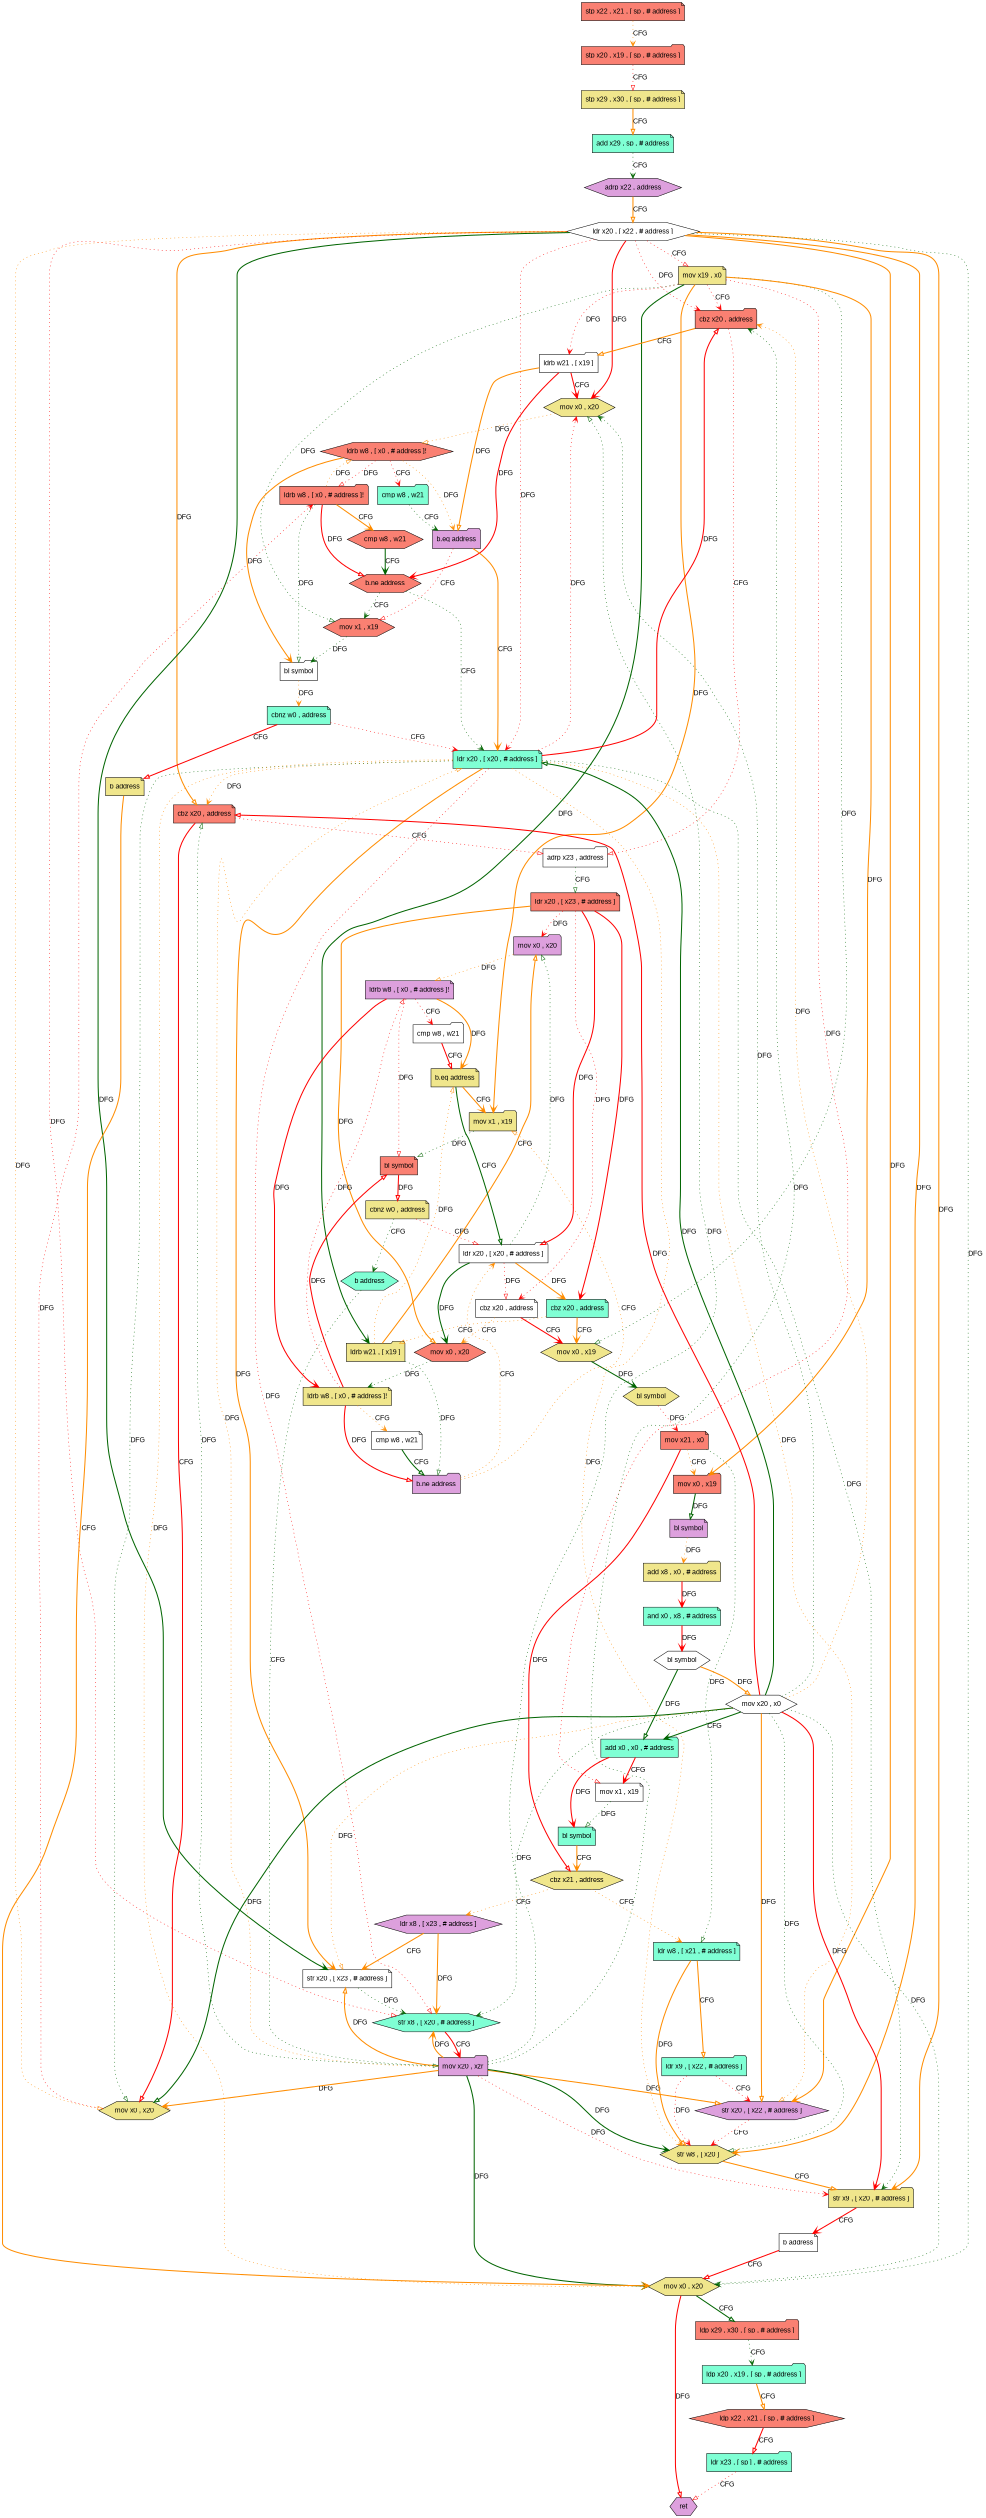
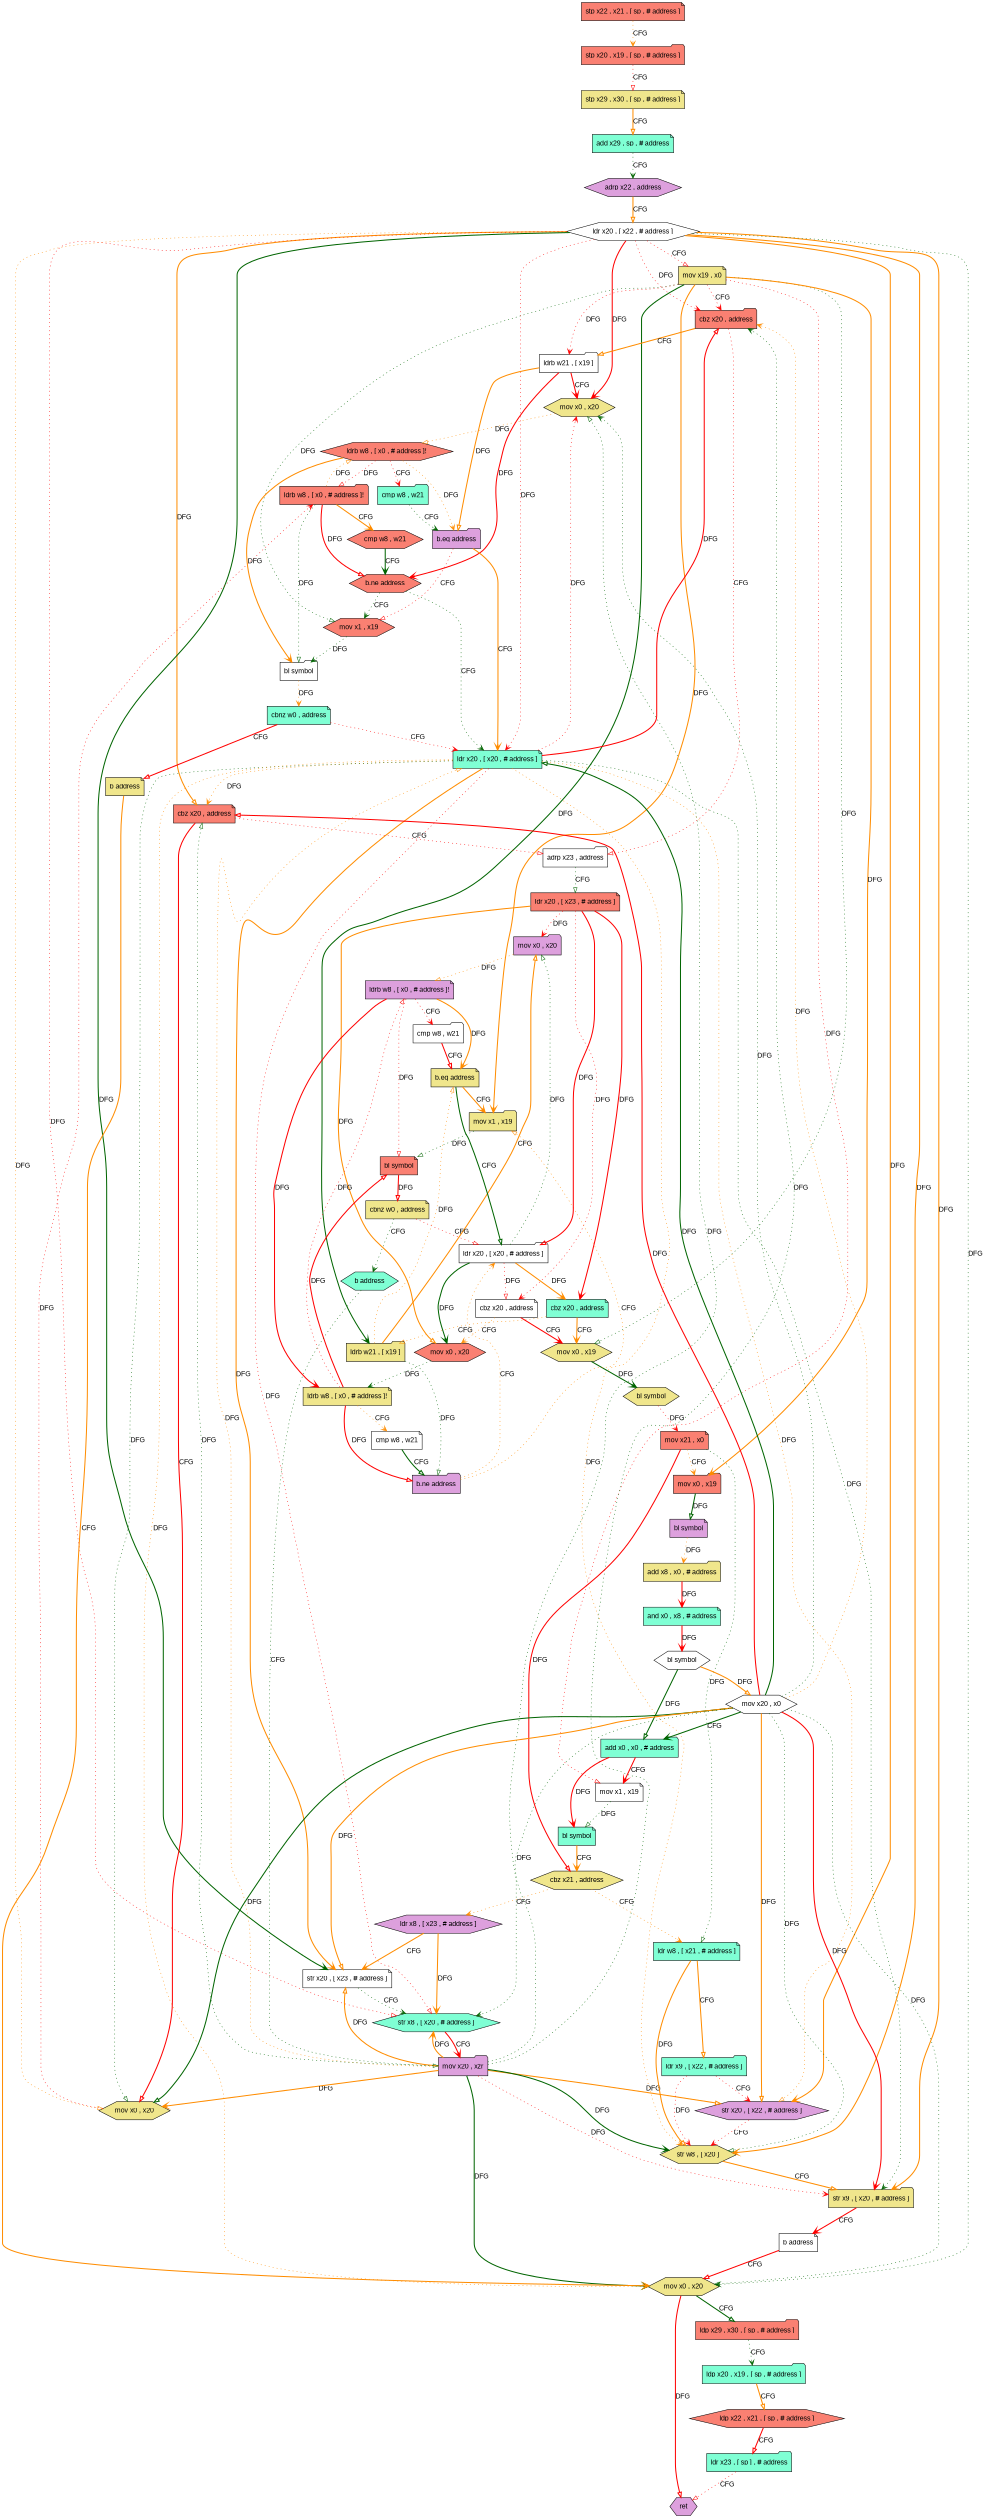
(454, 1752) -> (454, 1752)
(391, 2001) -> (391, 2001)
